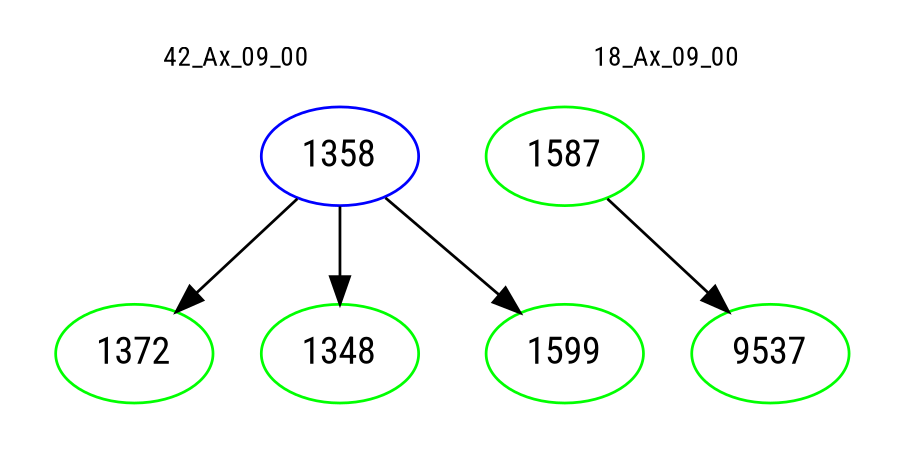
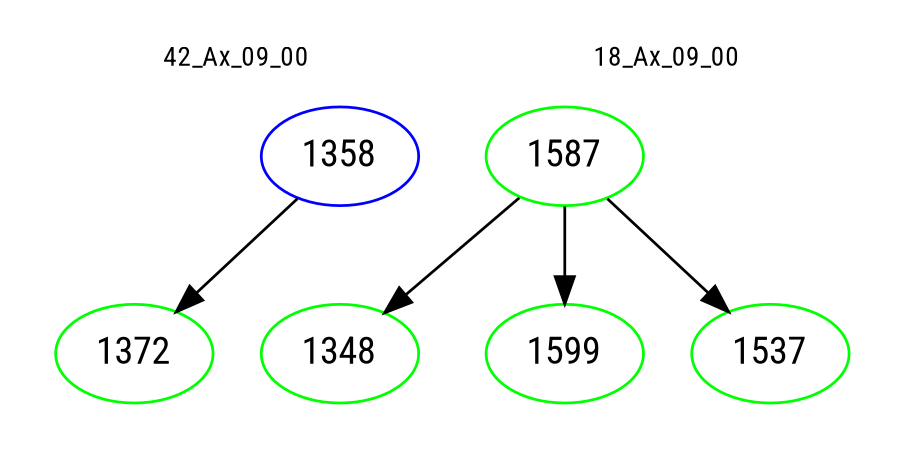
(422, 229) -> (565, 242)
(340, 242) -> (483, 229)
(770, 354) -> (770, 354)
